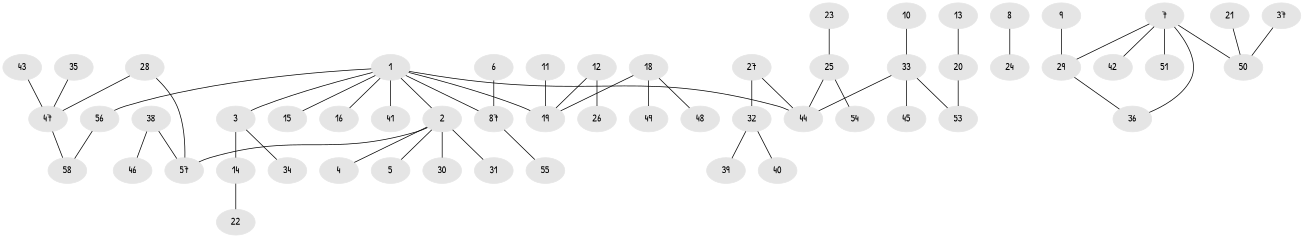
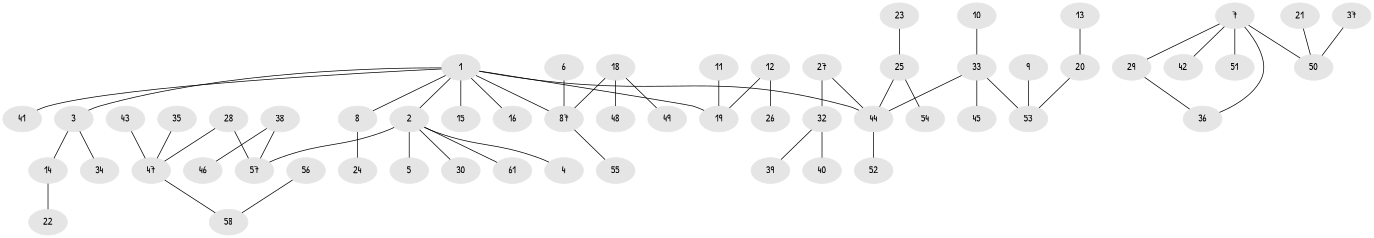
(1061, 42) -> (1028, 93)
(241, 82) -> (409, 93)
(602, 91) -> (589, 94)
(494, 171) -> (512, 171)
none -> (874, 171)
